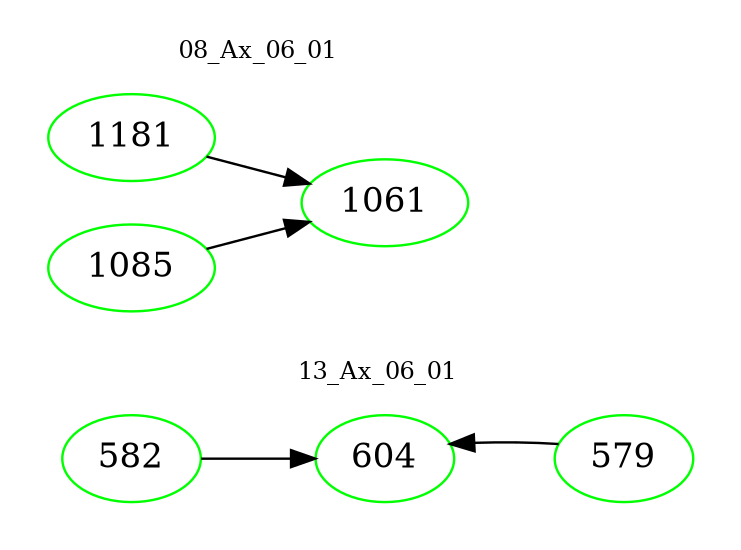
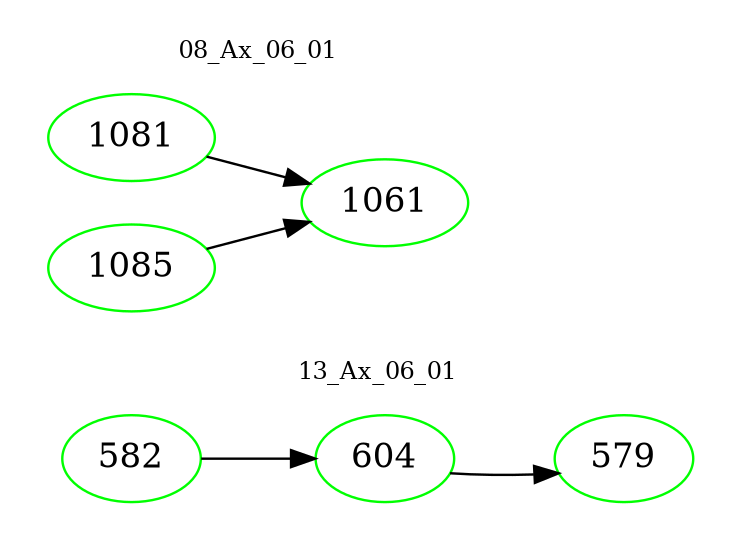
(132, 138) -> (132, 138)
(517, 442) -> (492, 475)
